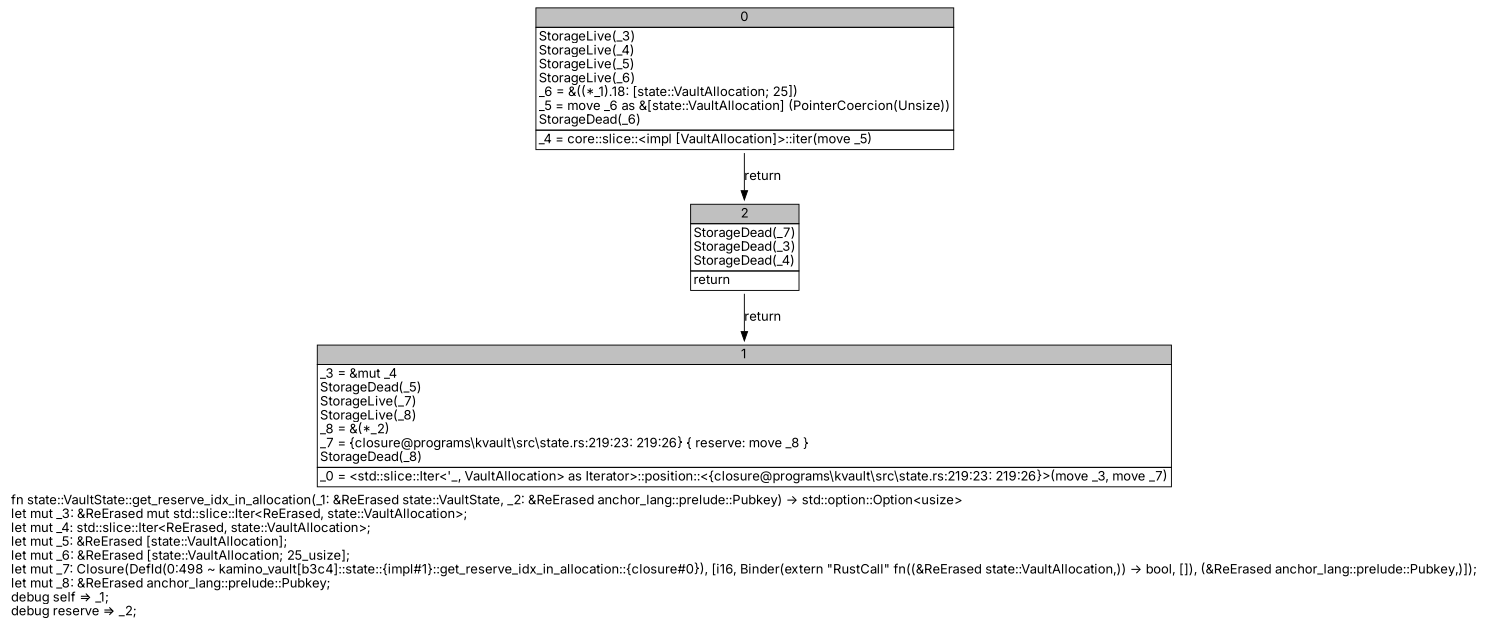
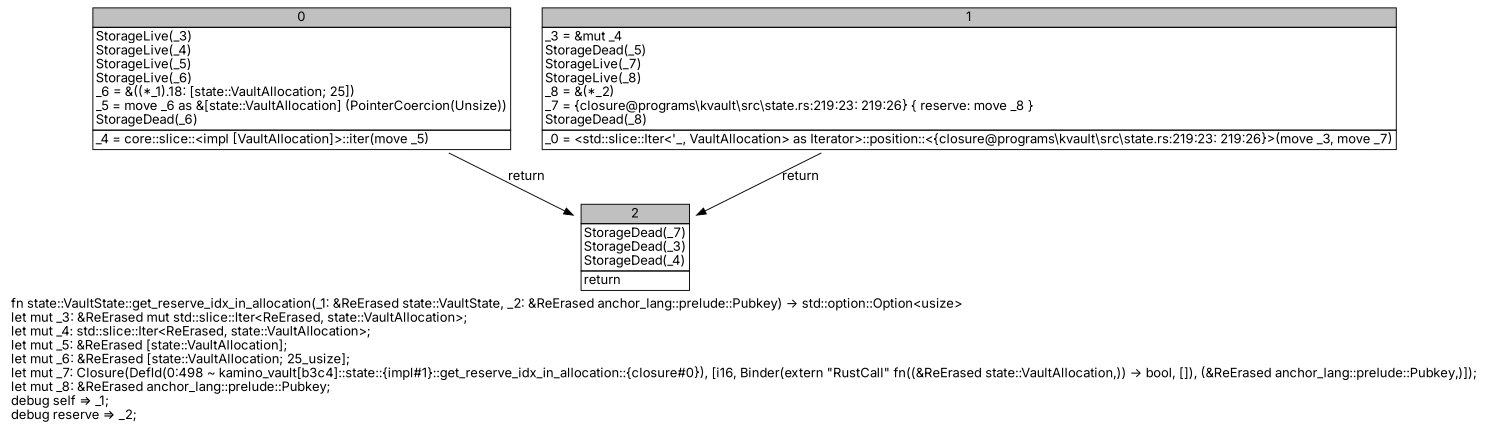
(744, 313) -> (763, 182)
